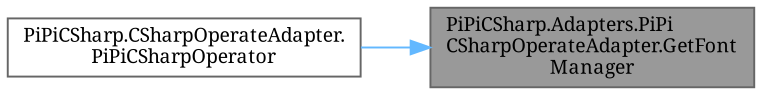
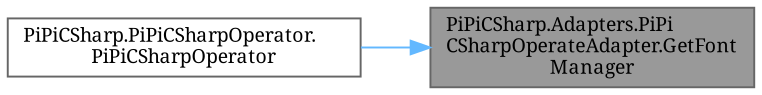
(184, 48) -> (184, 48)
